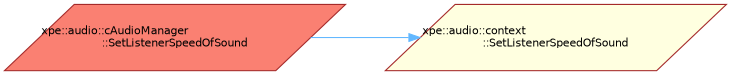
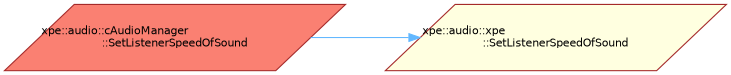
(556, 38) -> (556, 38)
